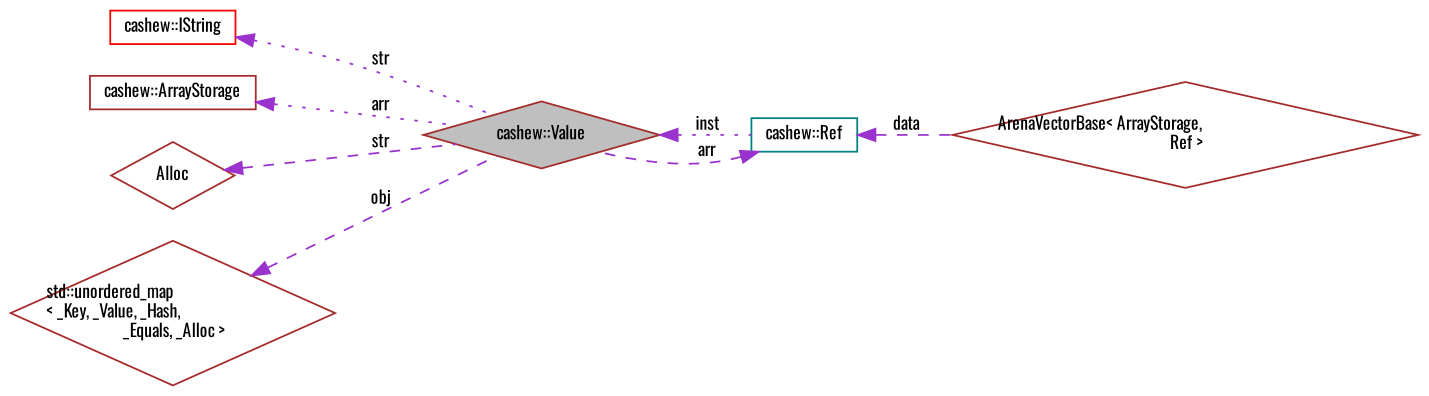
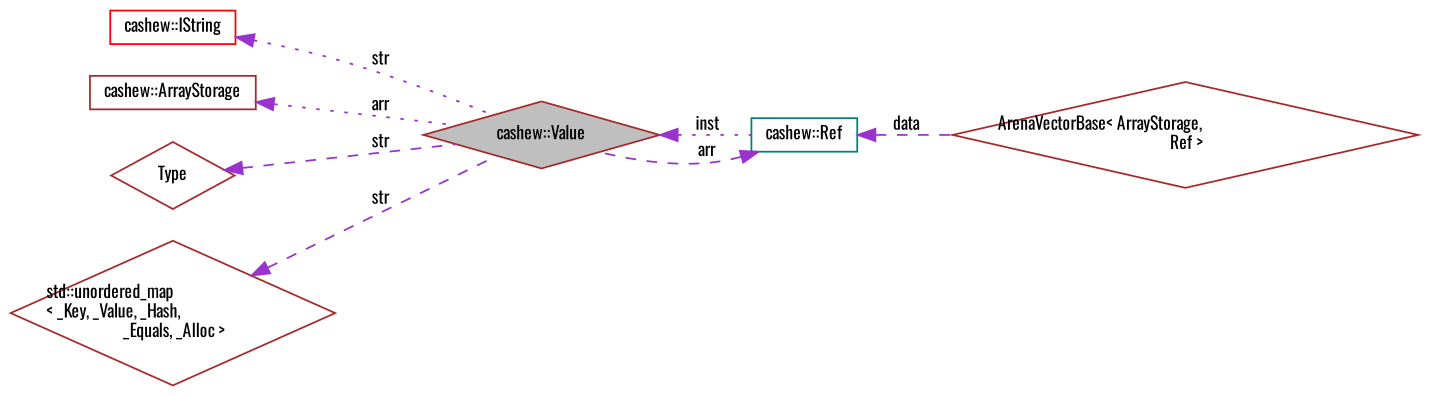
(173, 176) -> (173, 176)
(379, 199) -> (379, 199)
